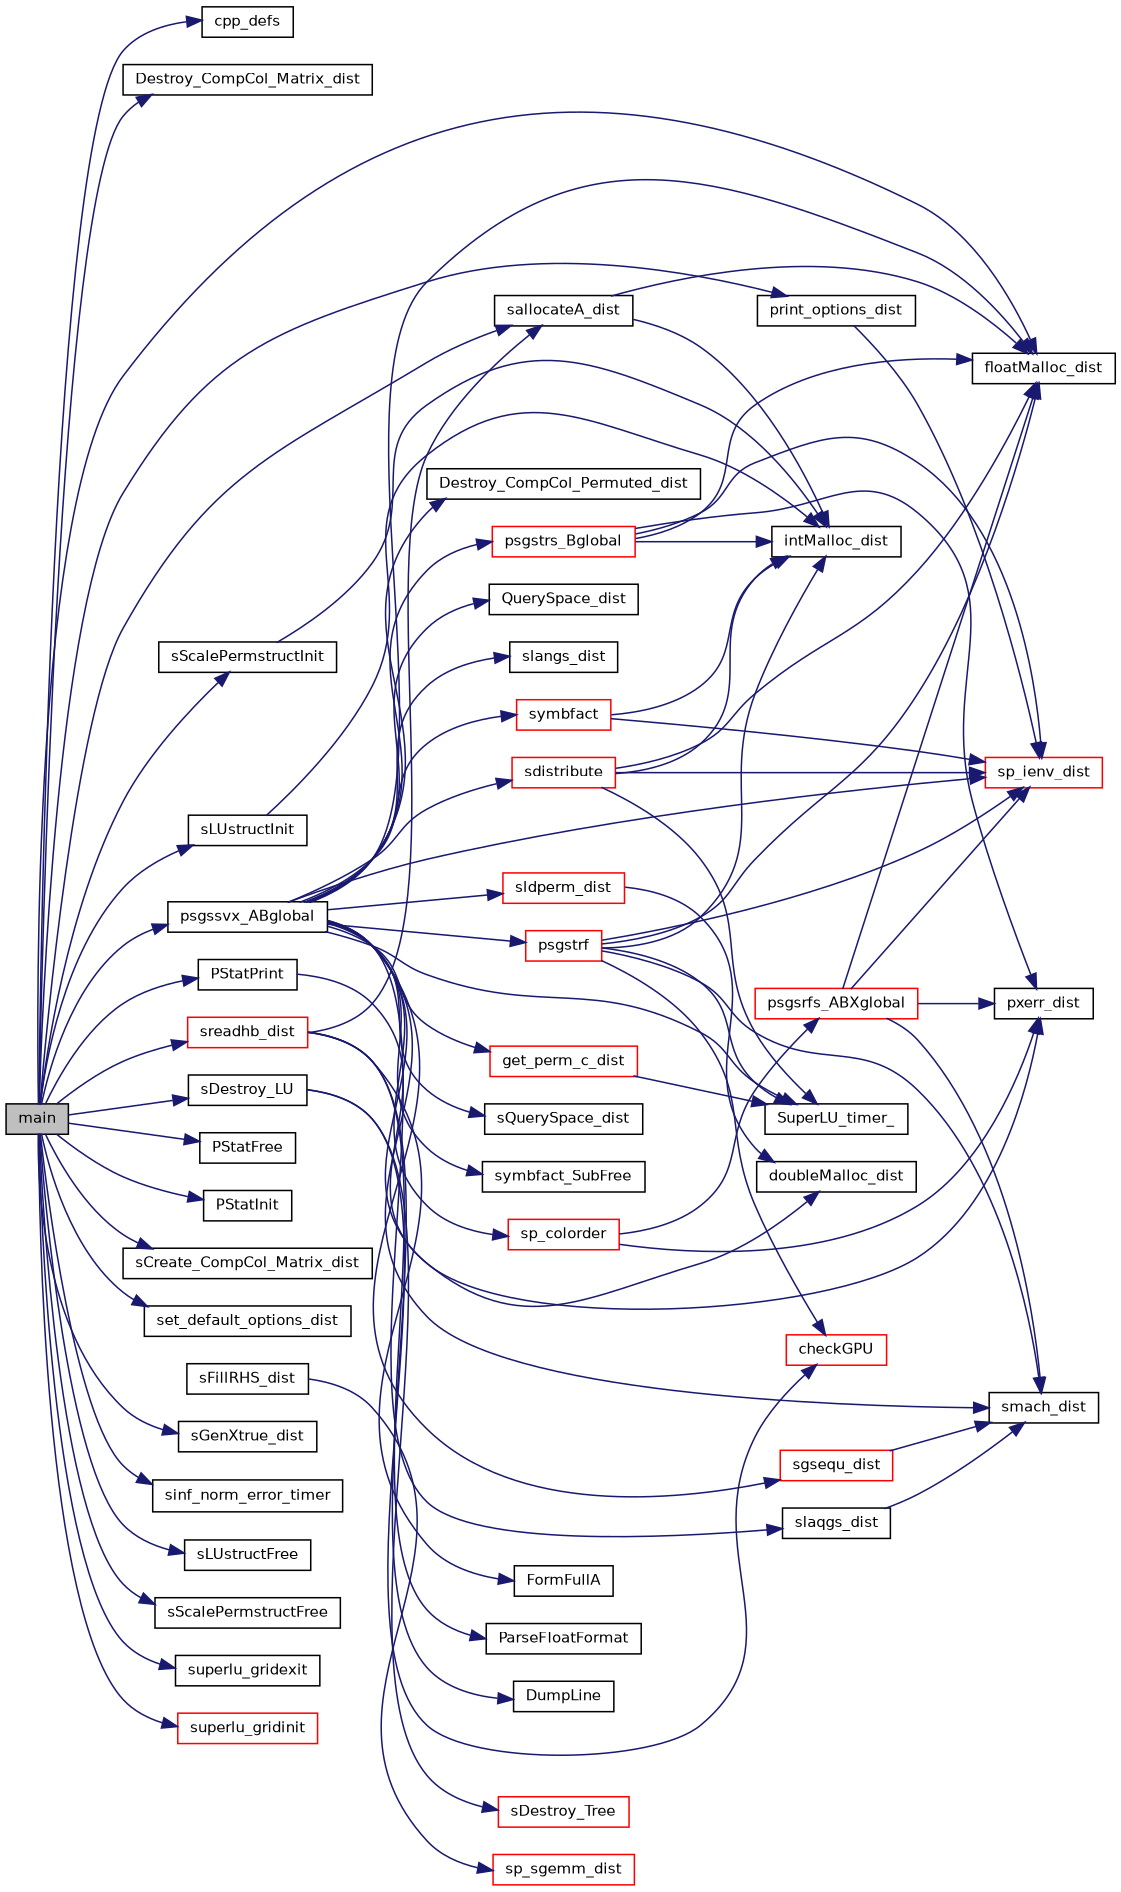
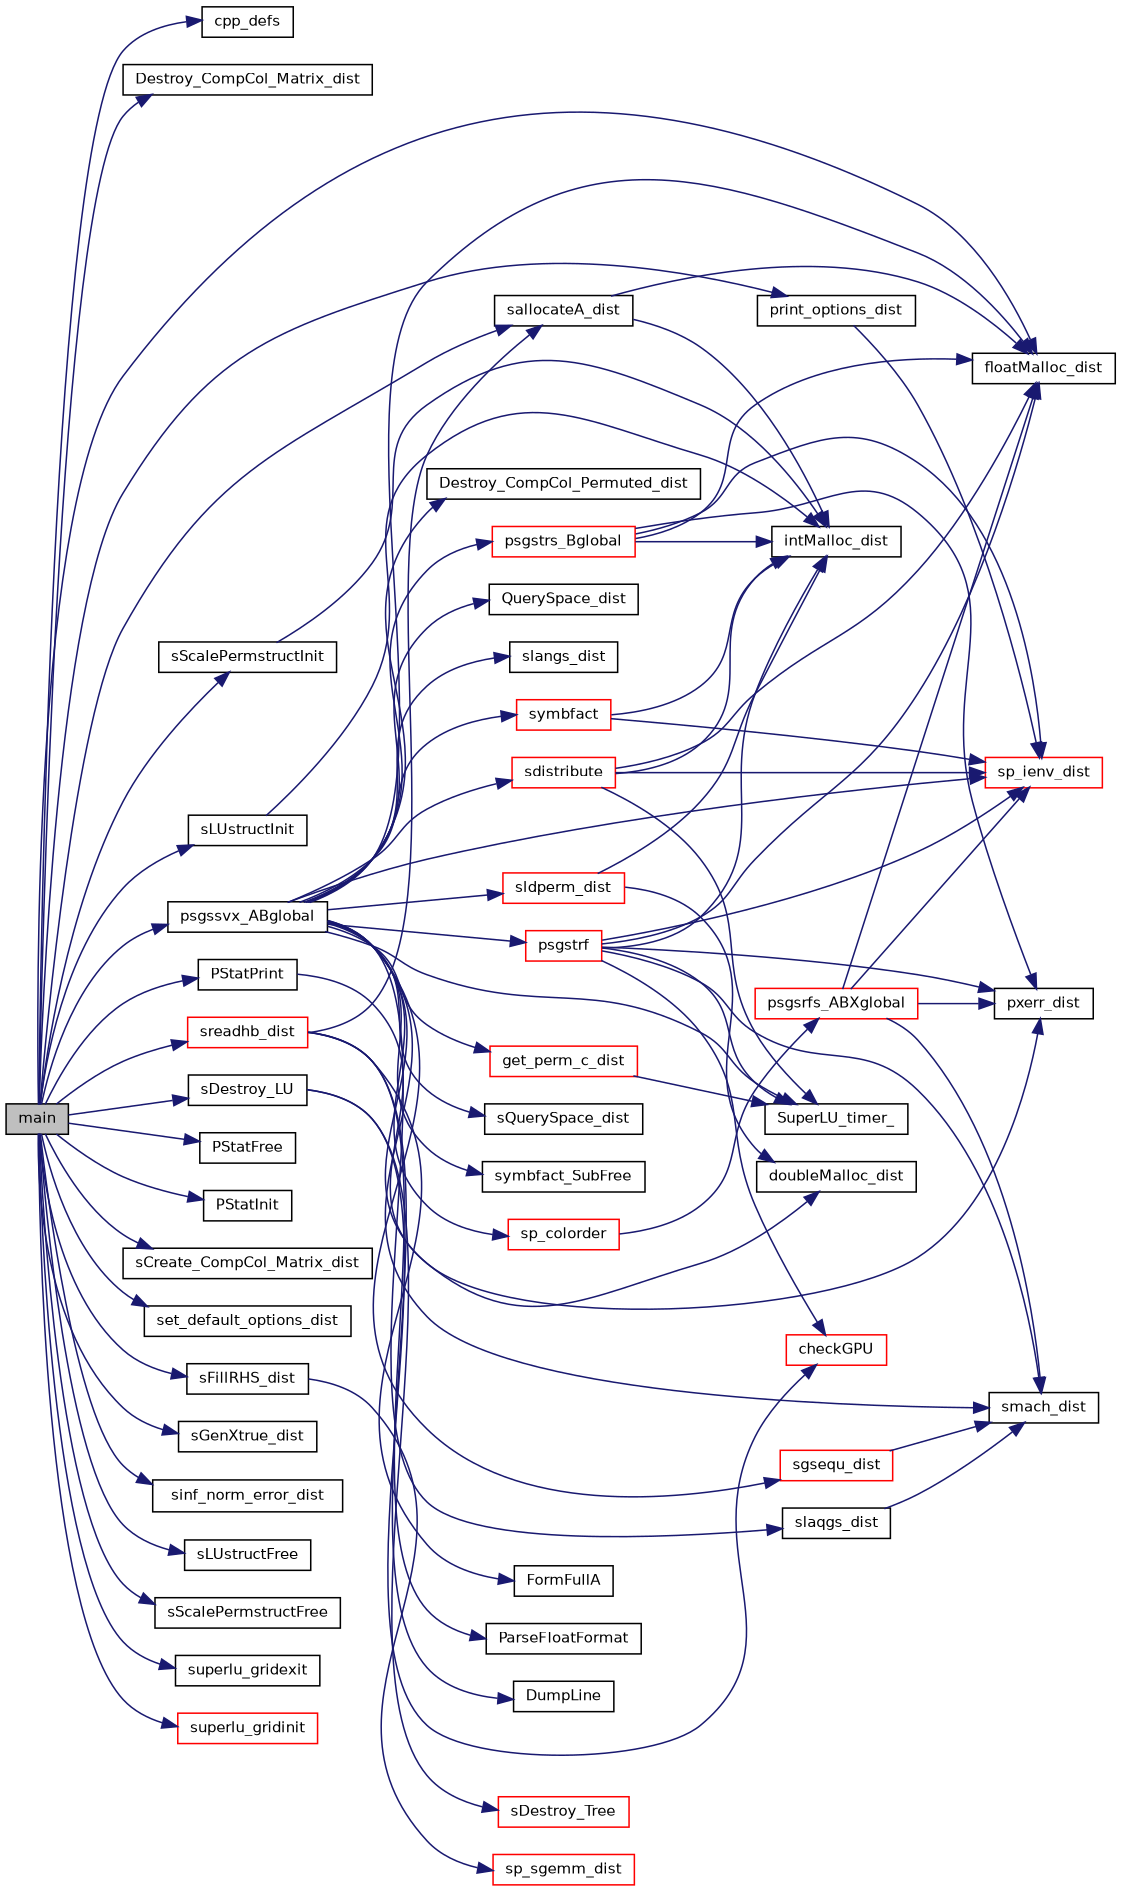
none -> (731, 753)
(875, 1226) -> (791, 959)
none -> (72, 1275)
(248, 1496) -> (248, 1496)
